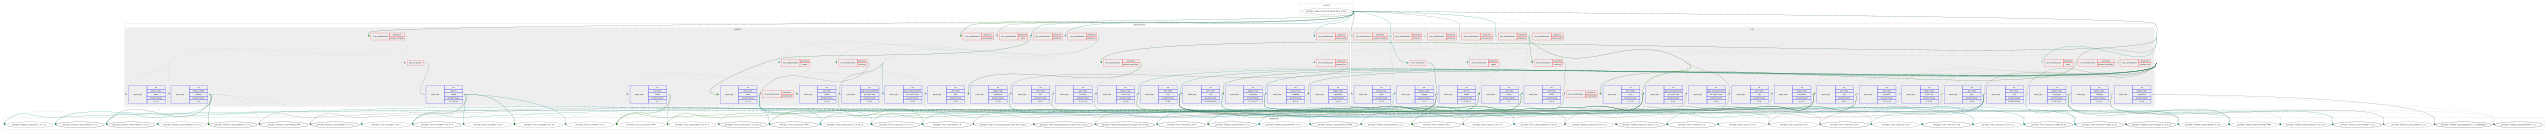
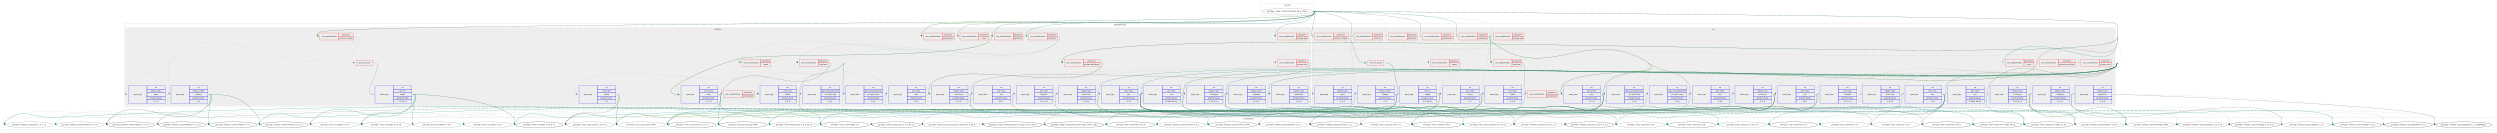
(284, 125) -> none
